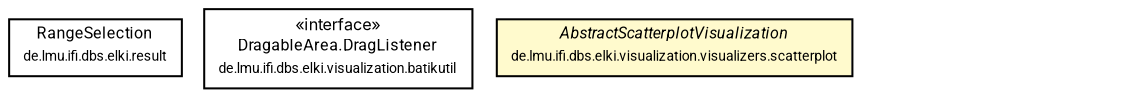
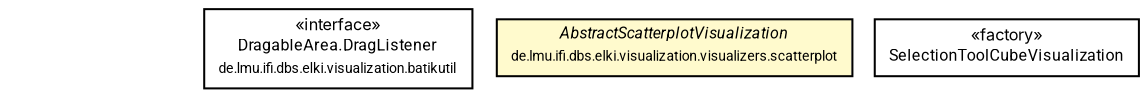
(94, 48) -> none
none -> (1007, 48)
